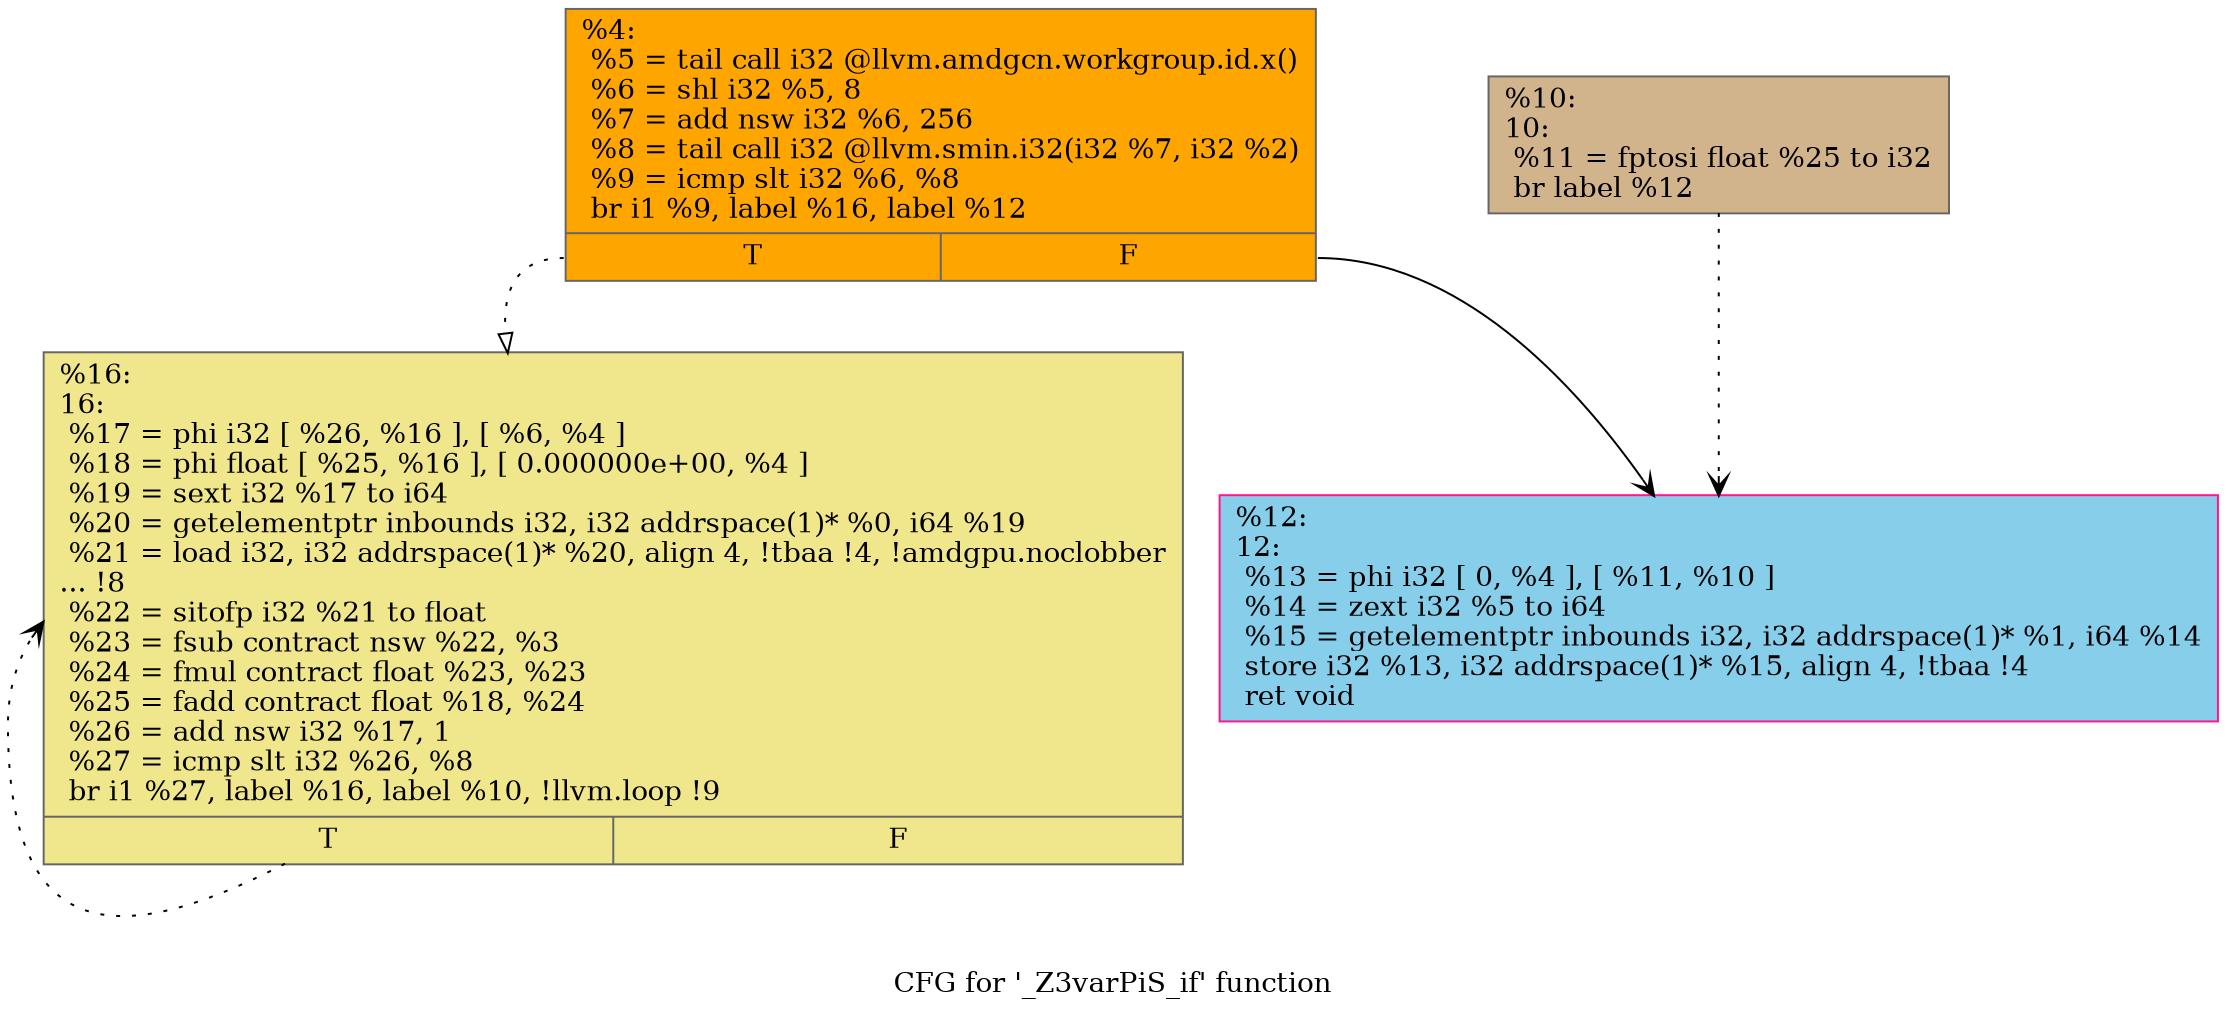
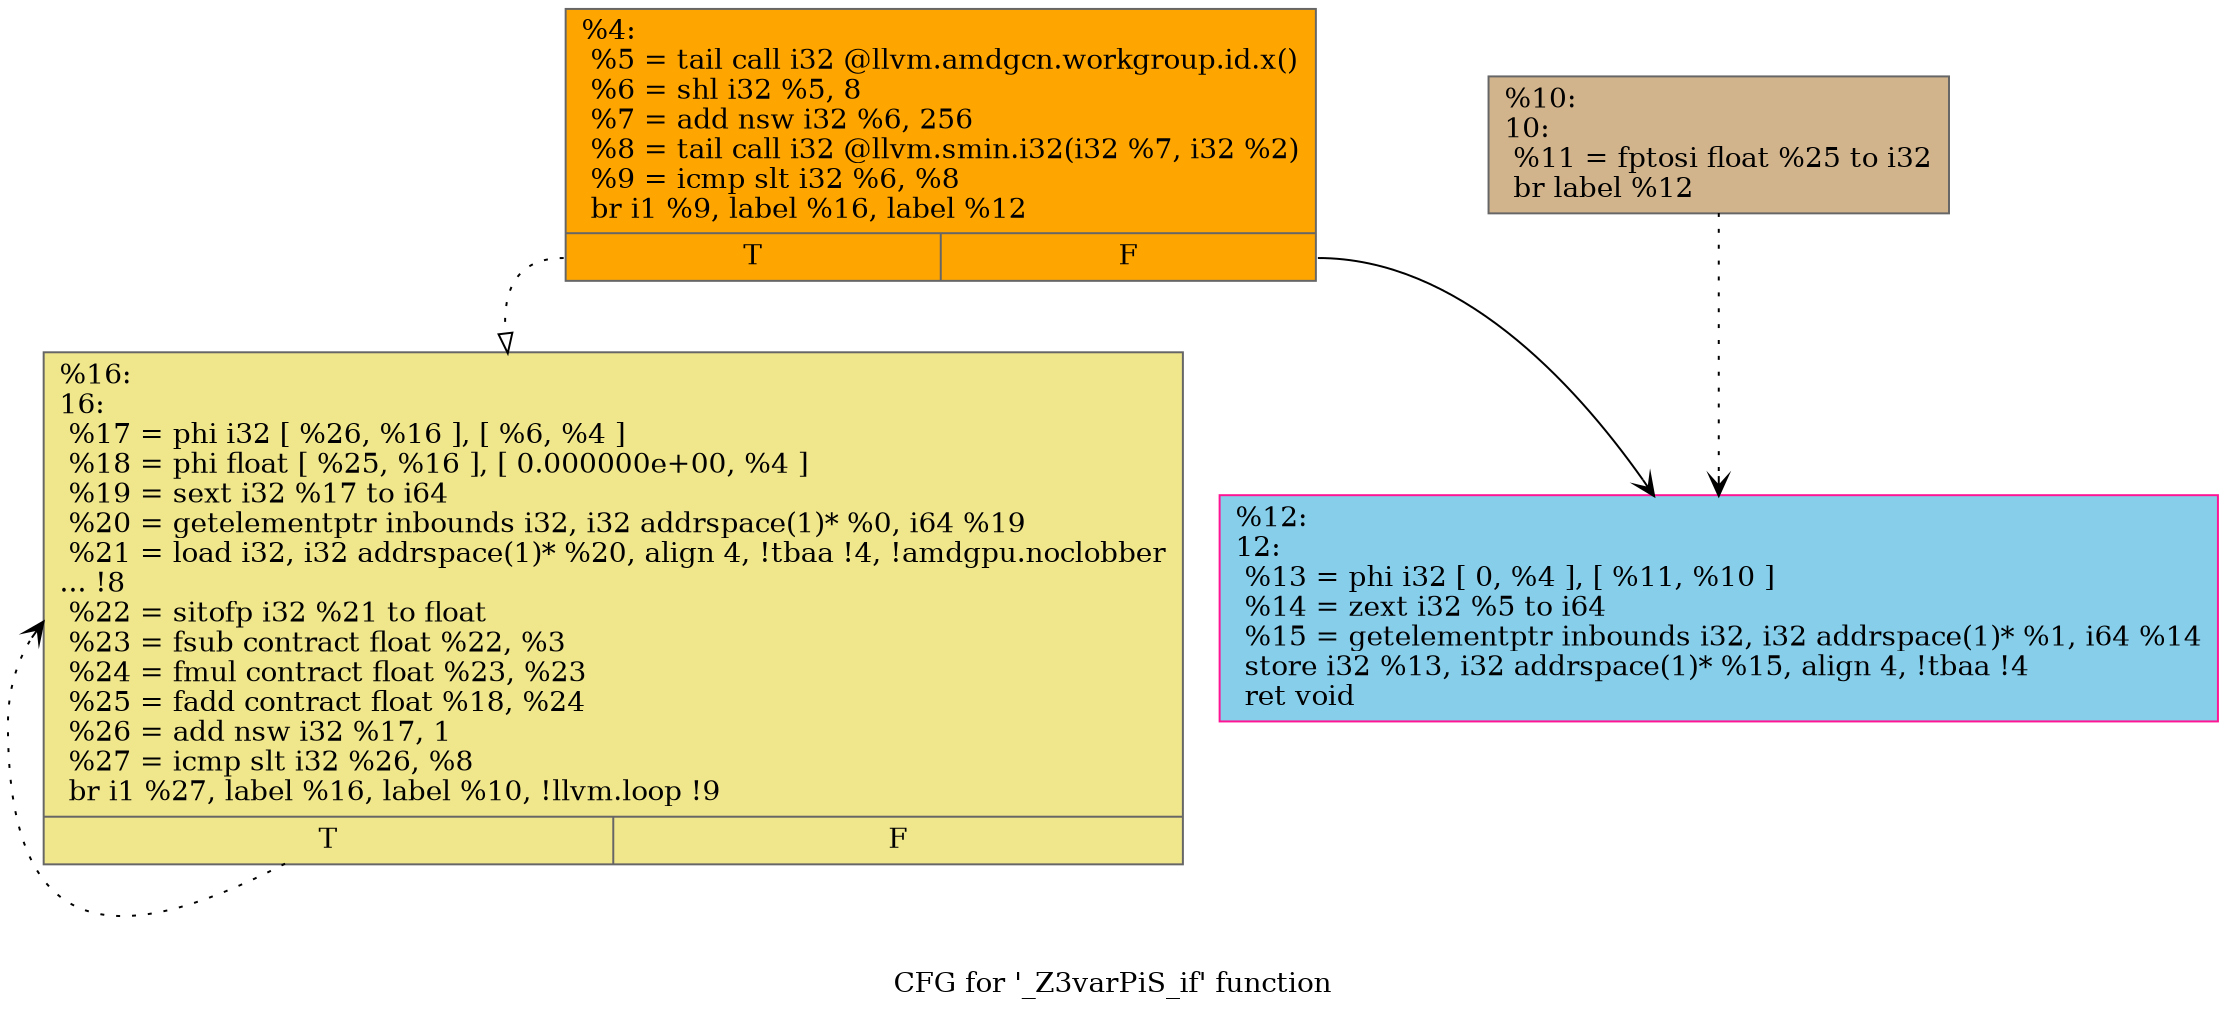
(311, 643) -> (314, 643)
